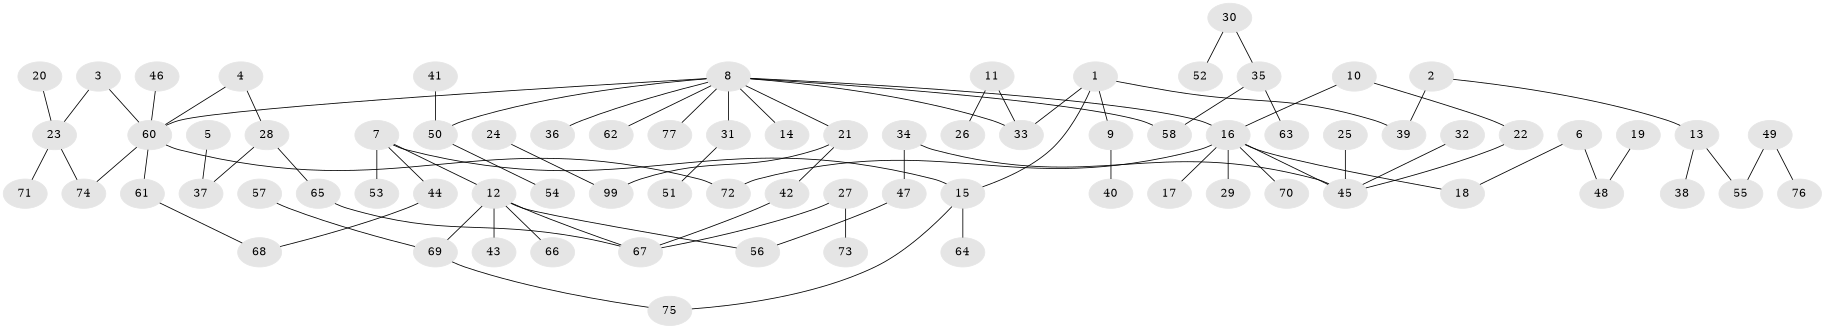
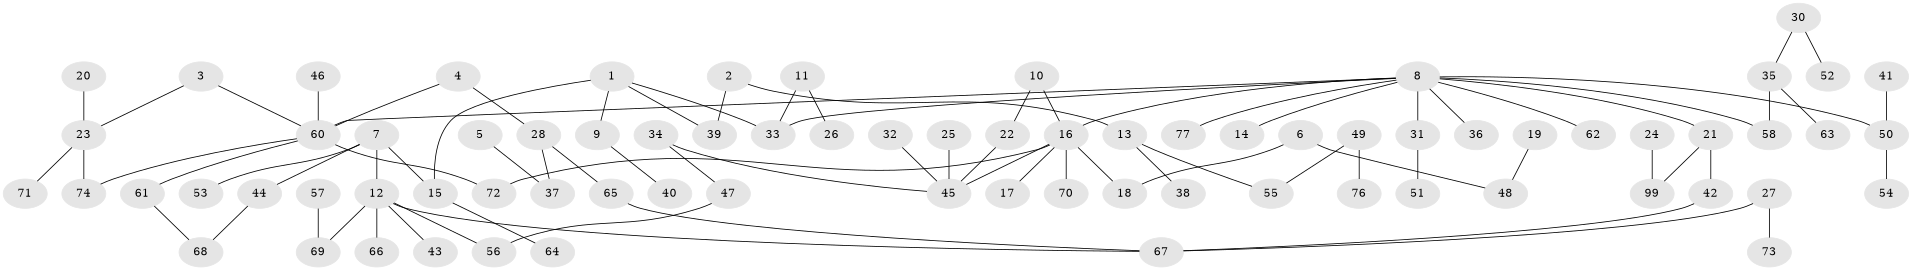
(1228, 194) -> none
(670, 311) -> none
